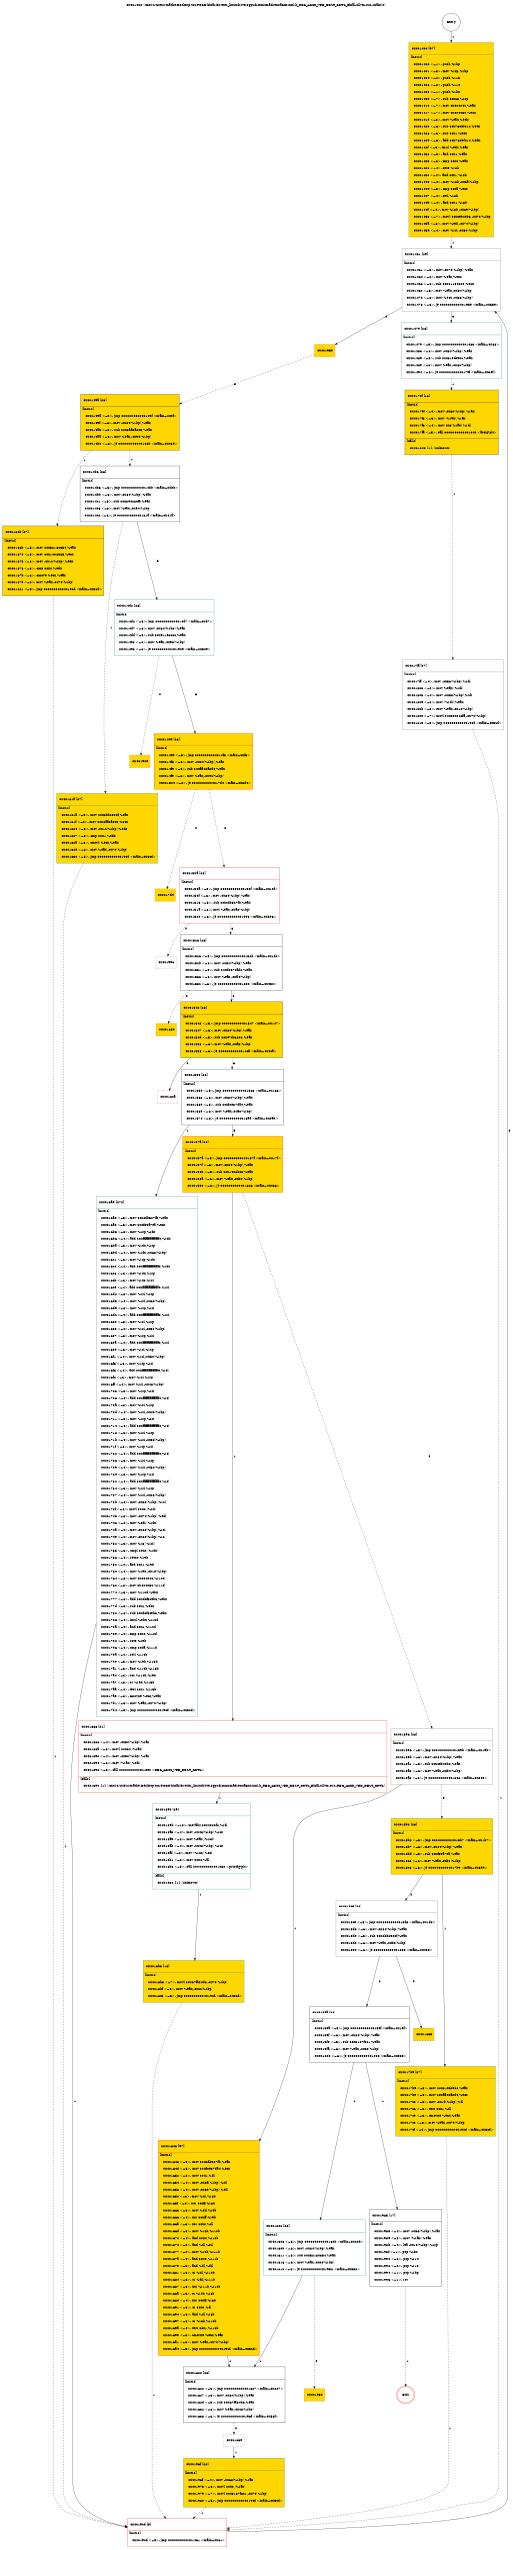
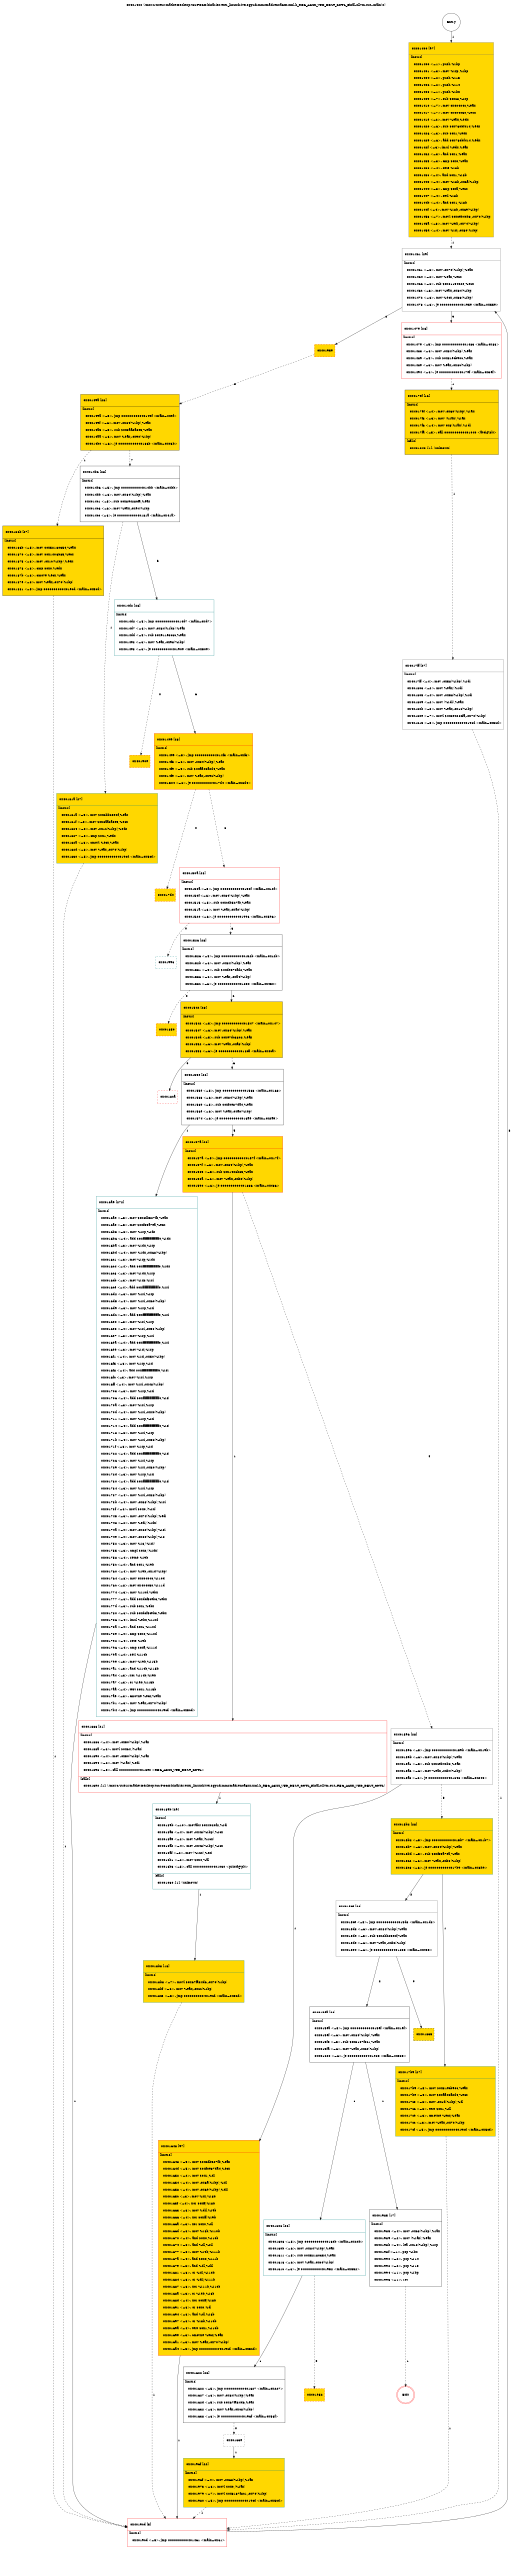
(451, 351) -> (451, 351)
(228, 2360) -> (177, 2436)
